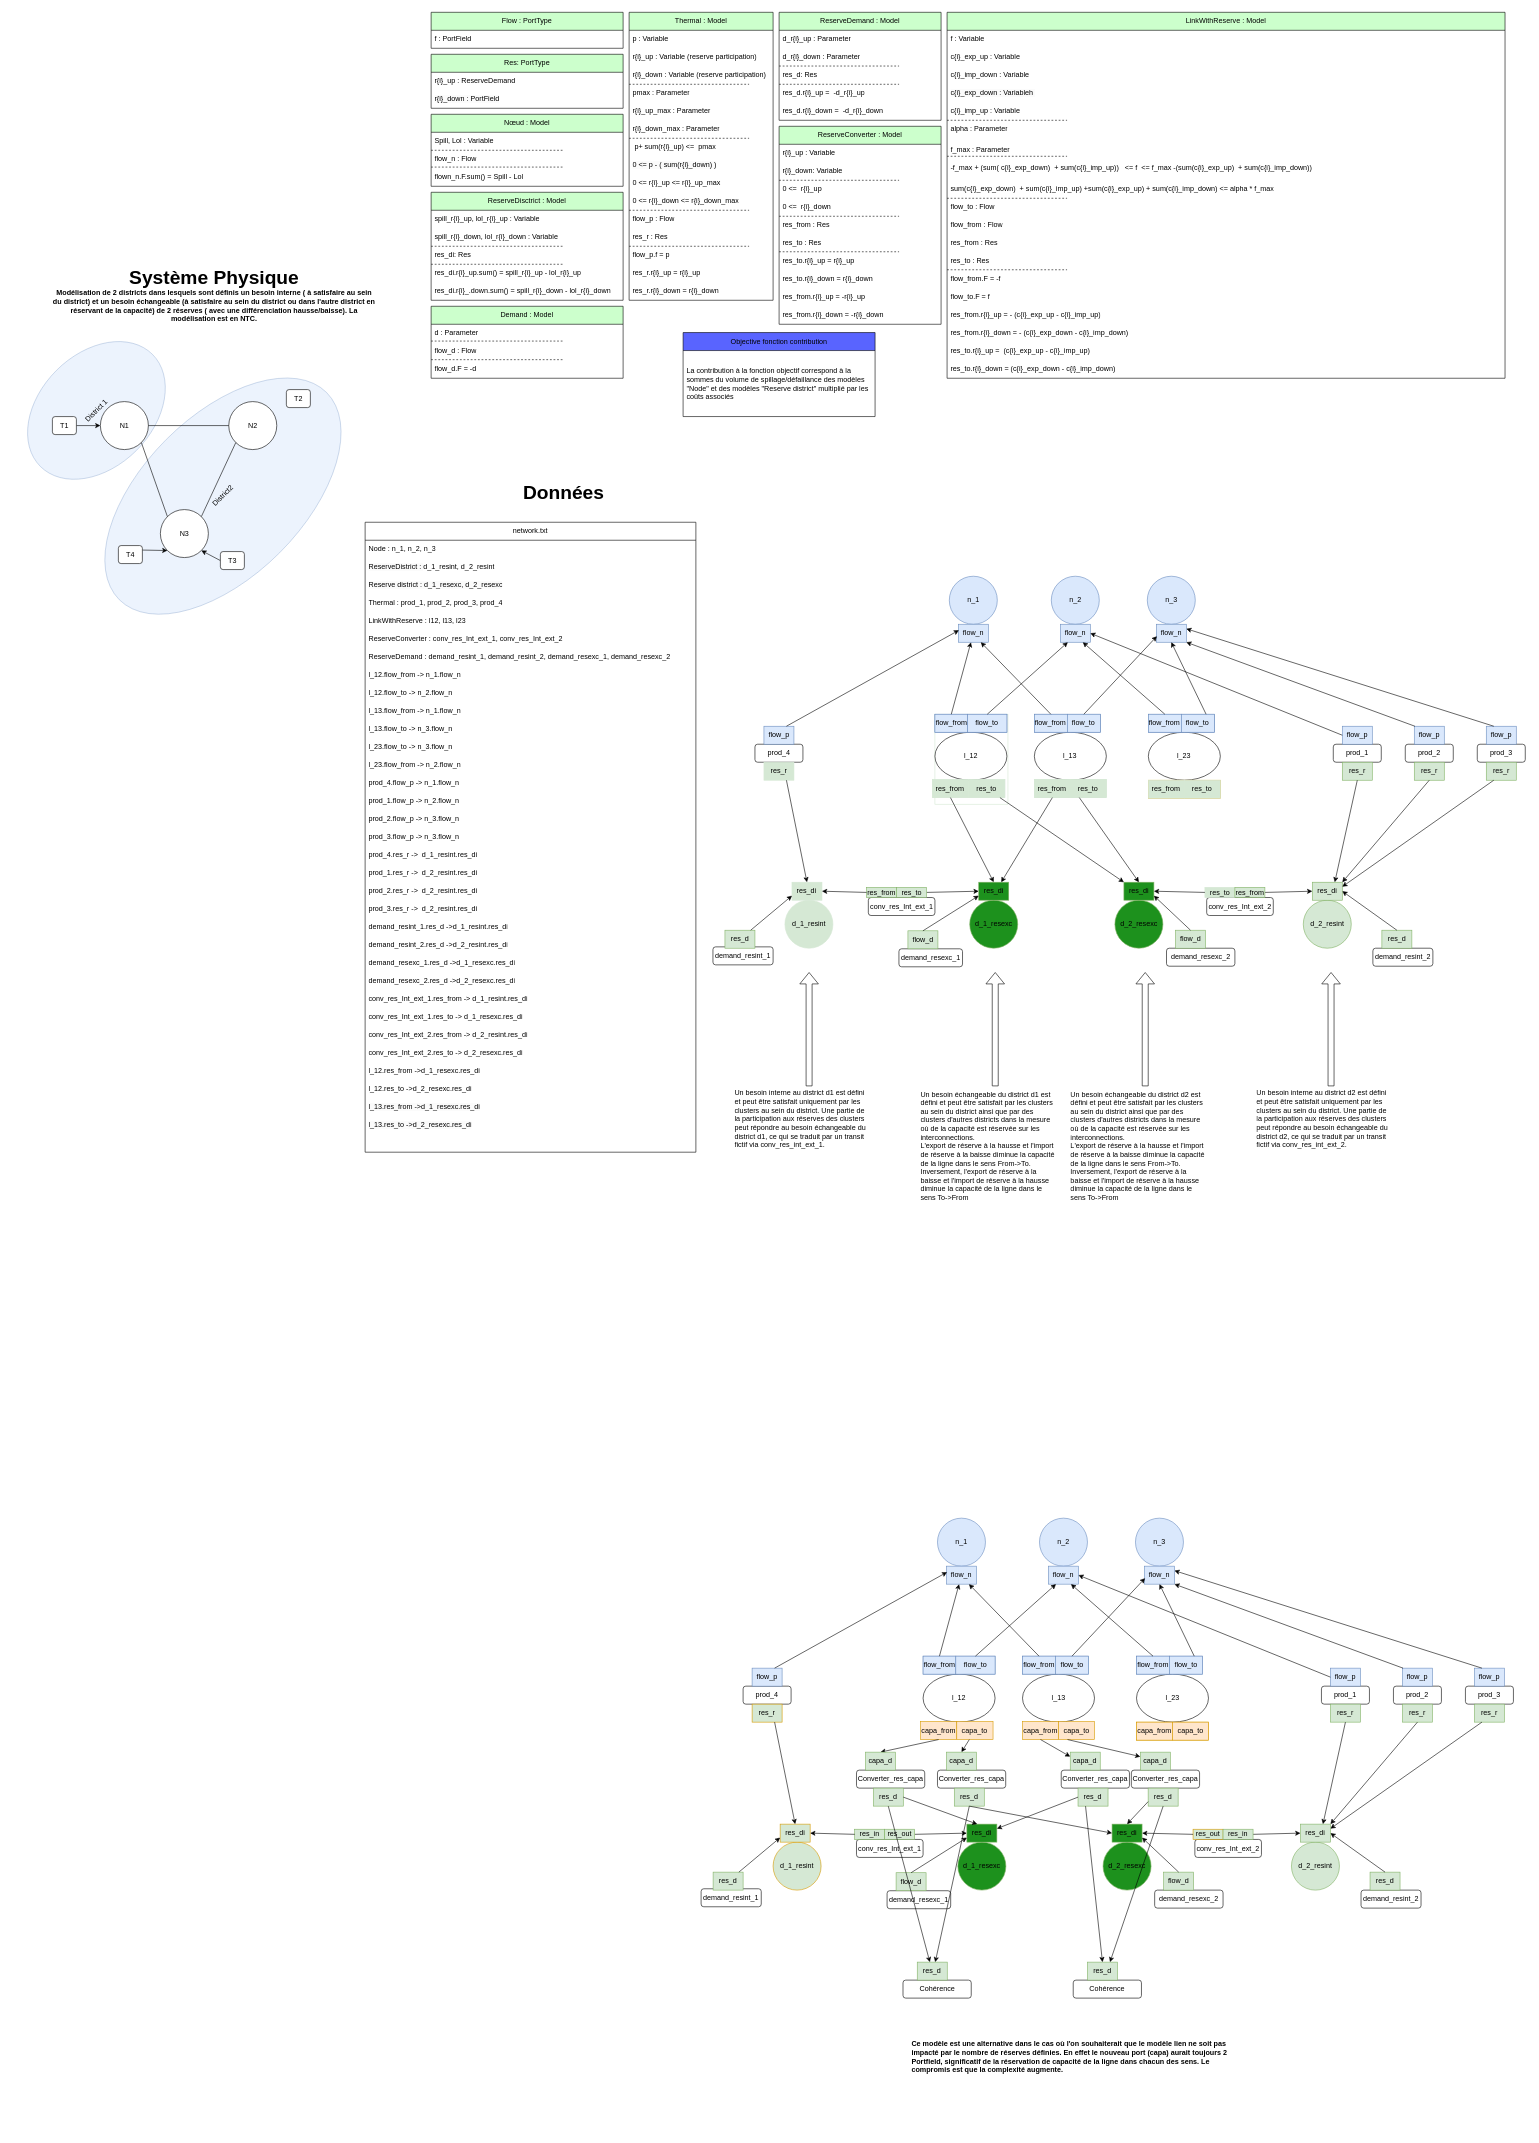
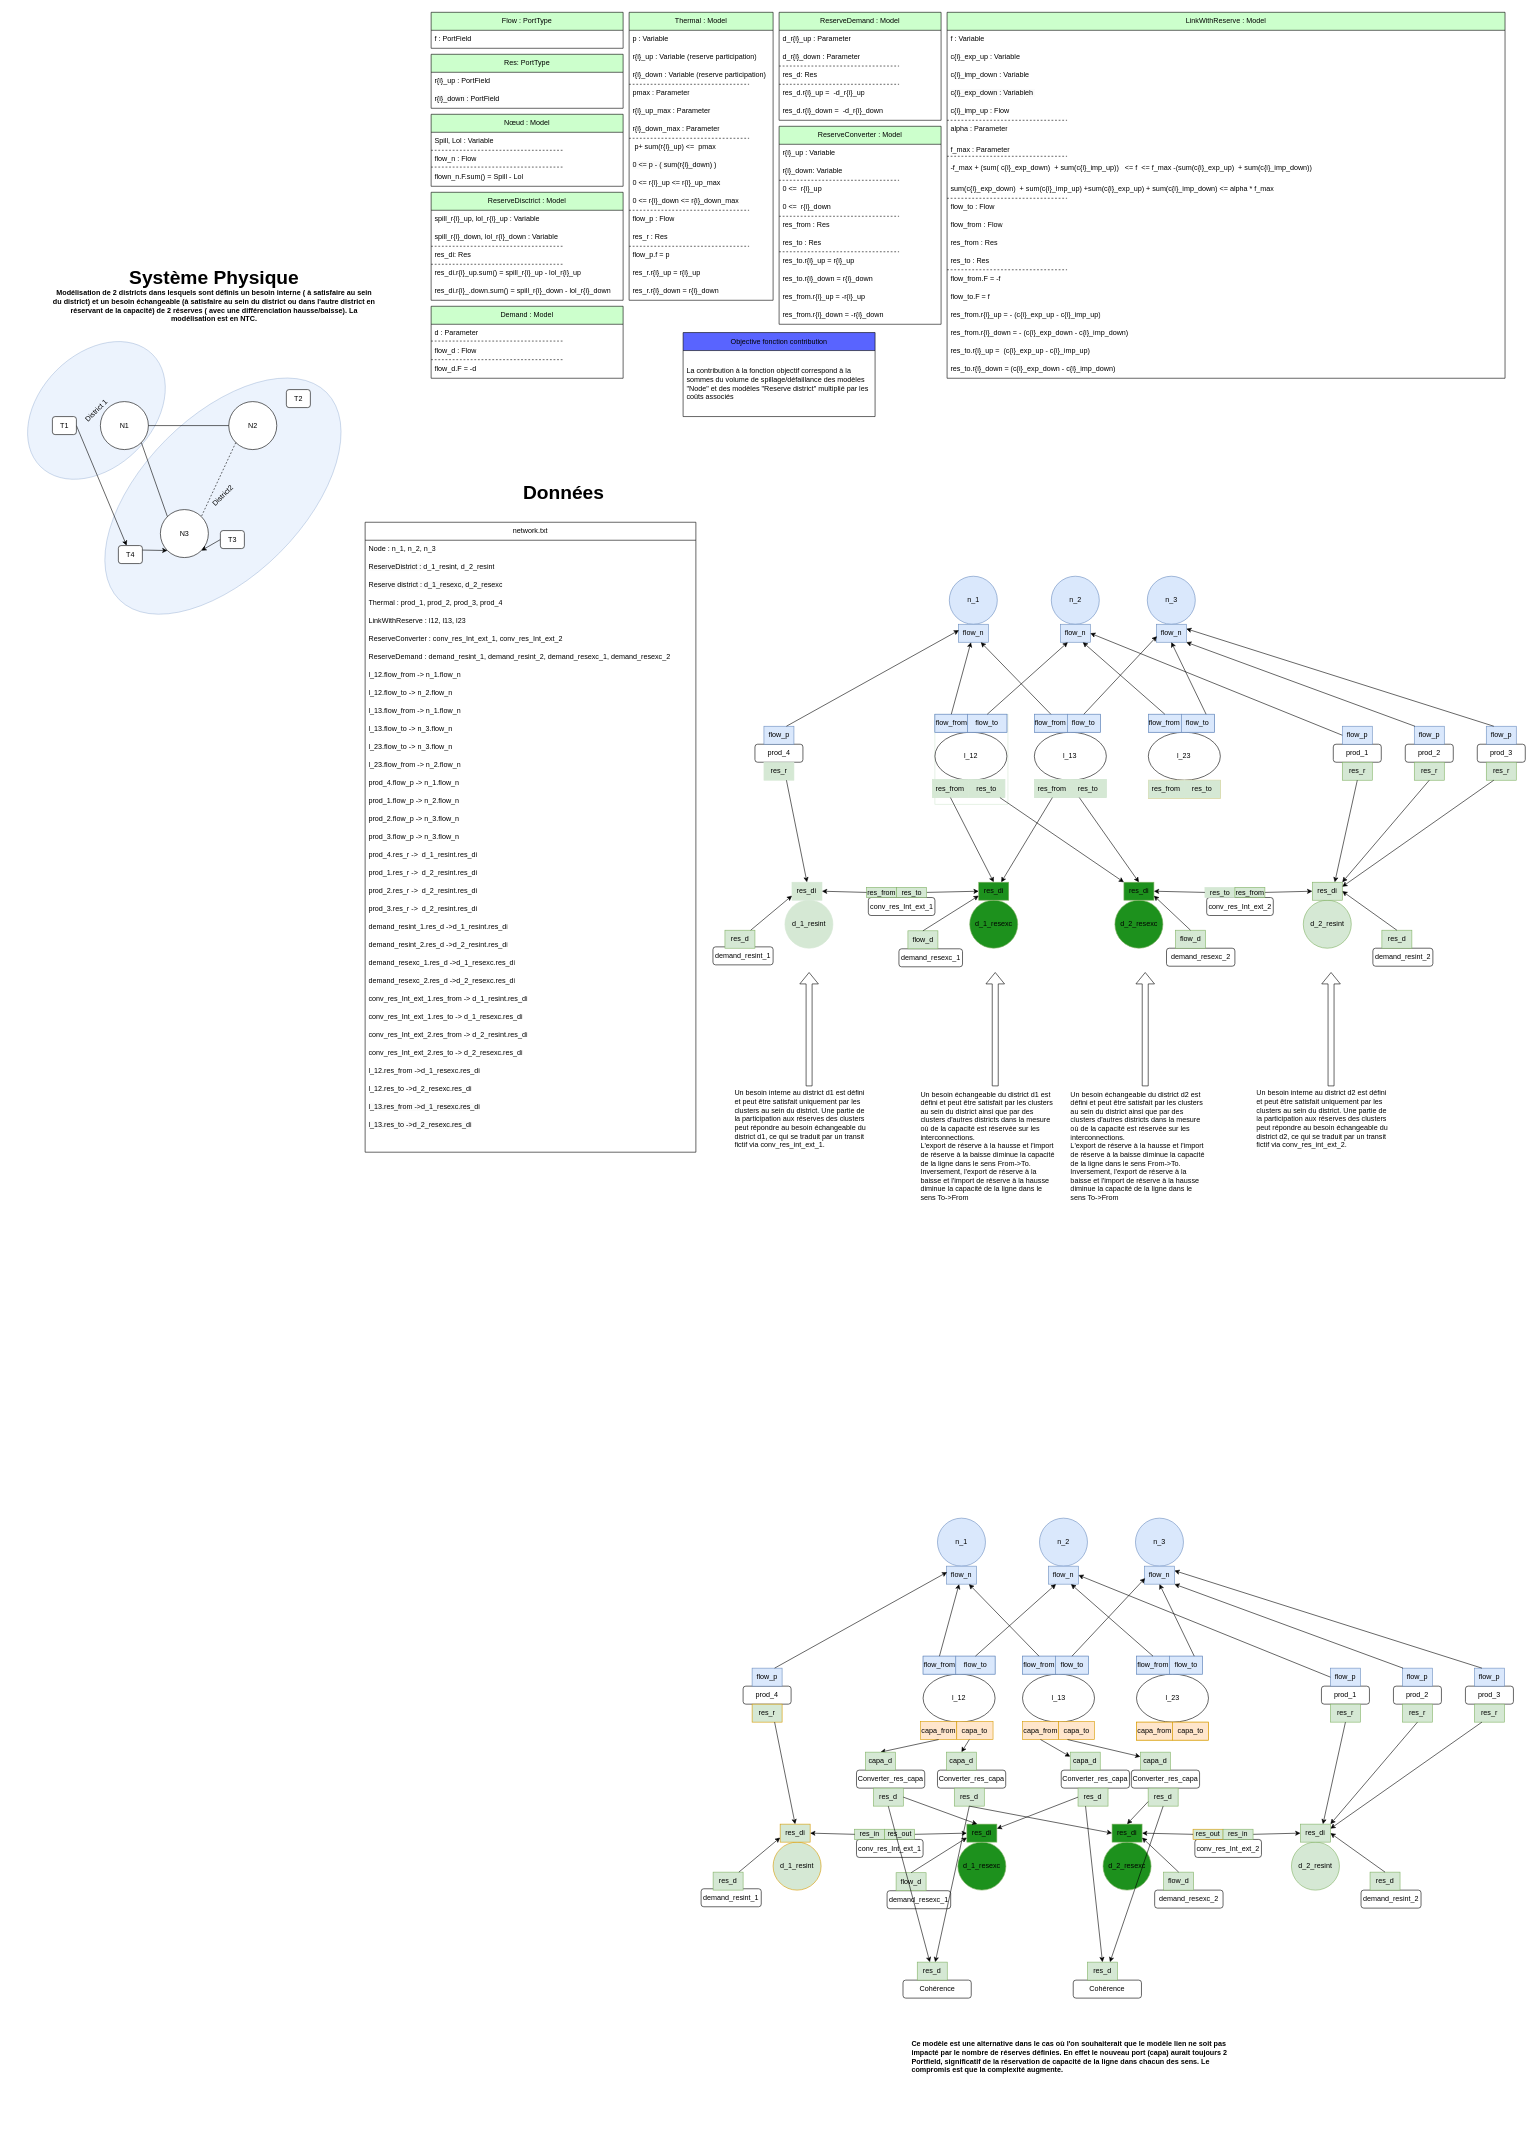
(477, 81) -> (467, 81)
(989, 111) -> (981, 111)
(86, 426) -> (101, 484)
(219, 478) -> (219, 478)
(232, 561) -> (232, 540)
